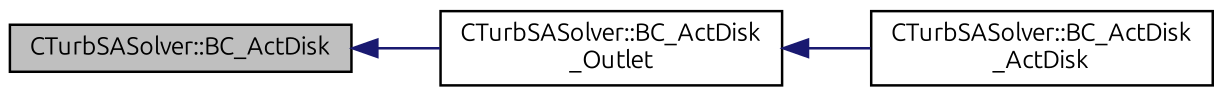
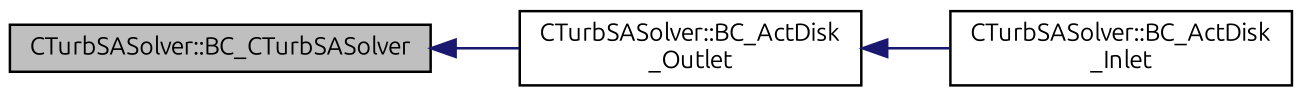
(181, 48) -> (220, 48)
(1042, 48) -> (1121, 48)
